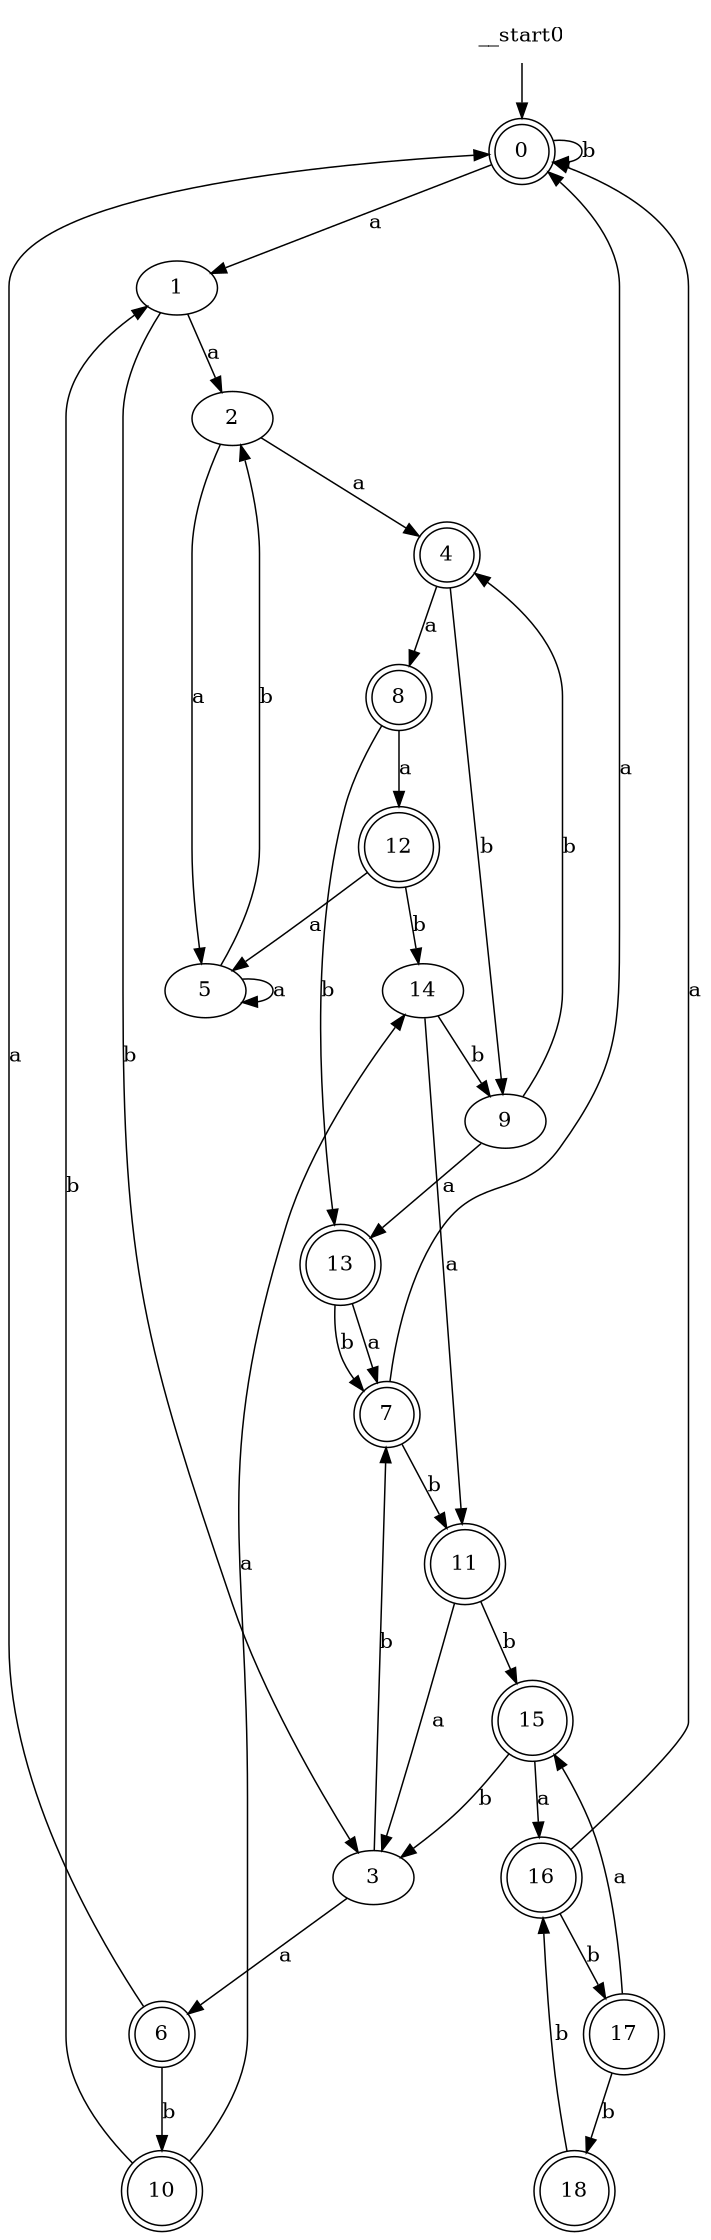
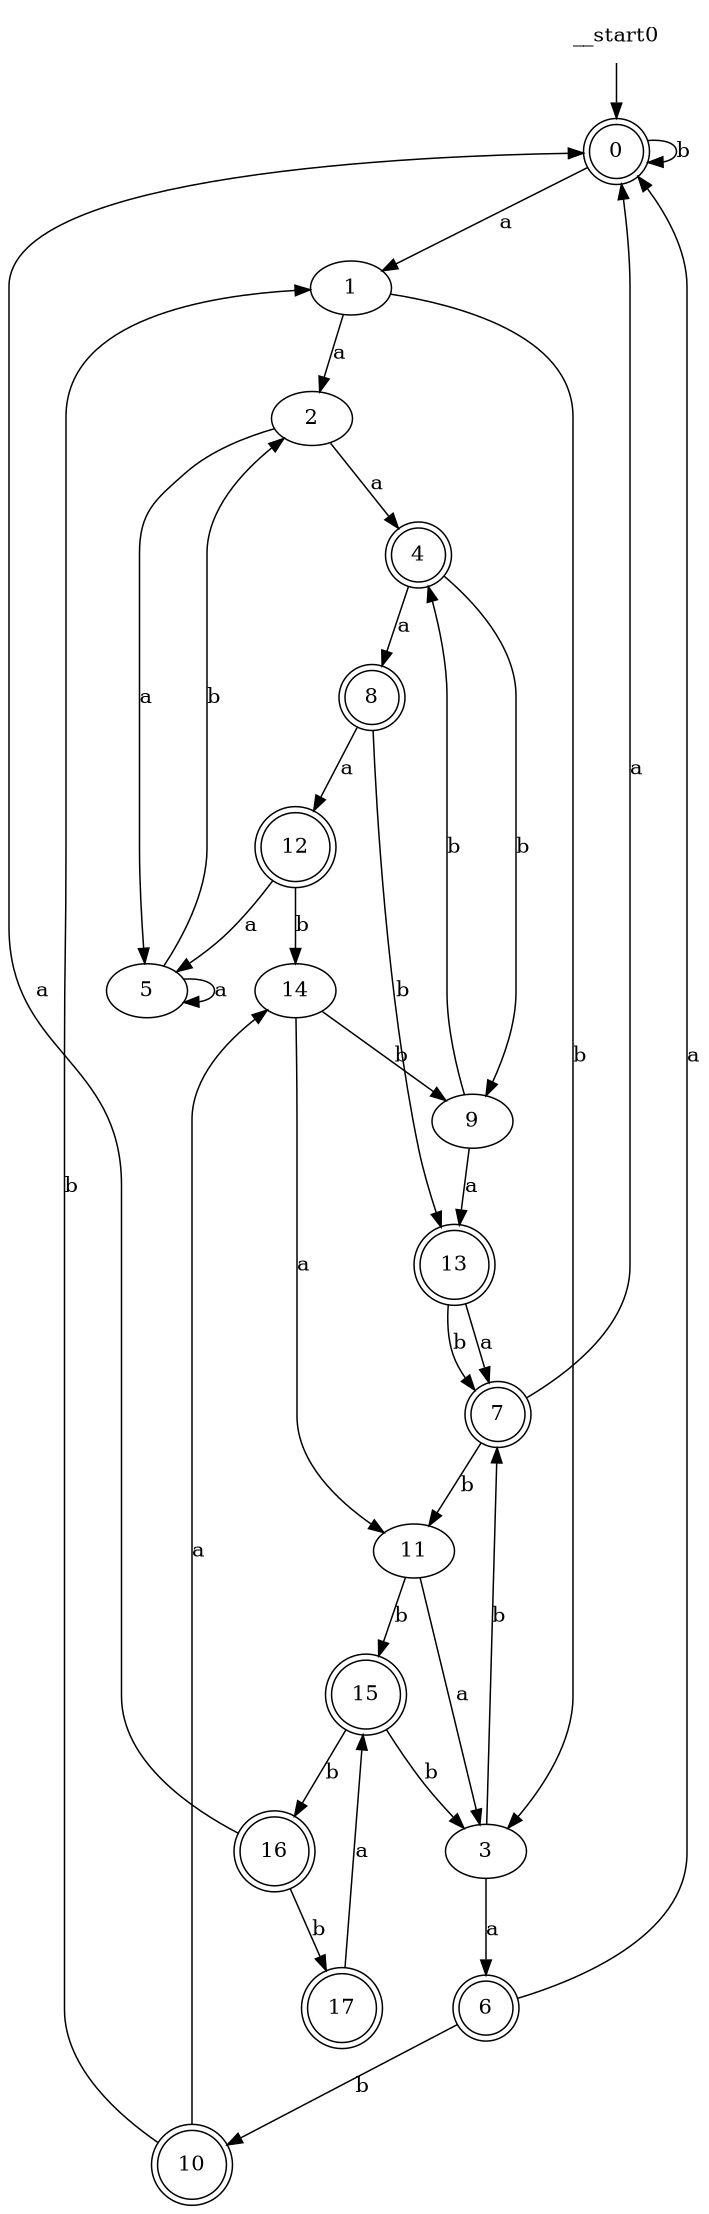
(465, 1564) -> (414, 1551)
(544, 1799) -> (333, 1773)
(574, 2191) -> none
